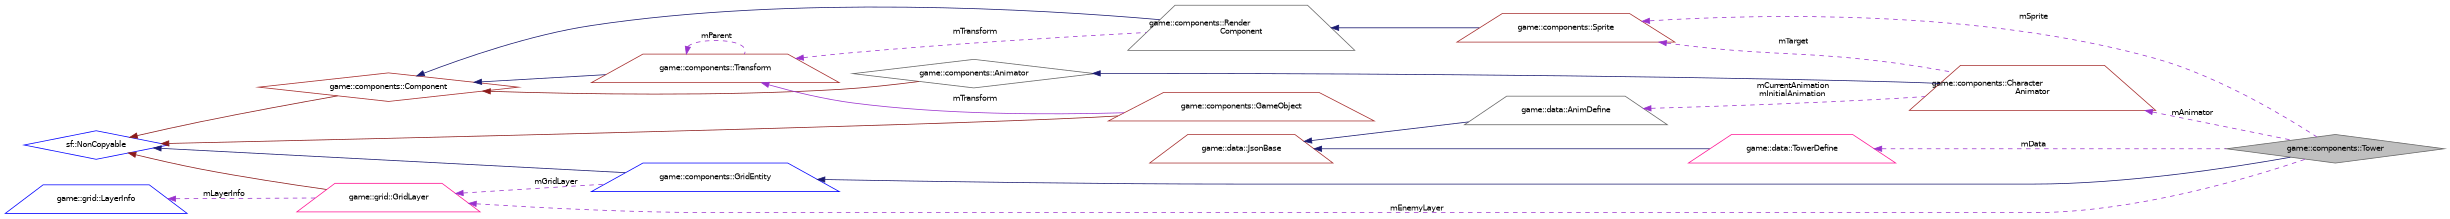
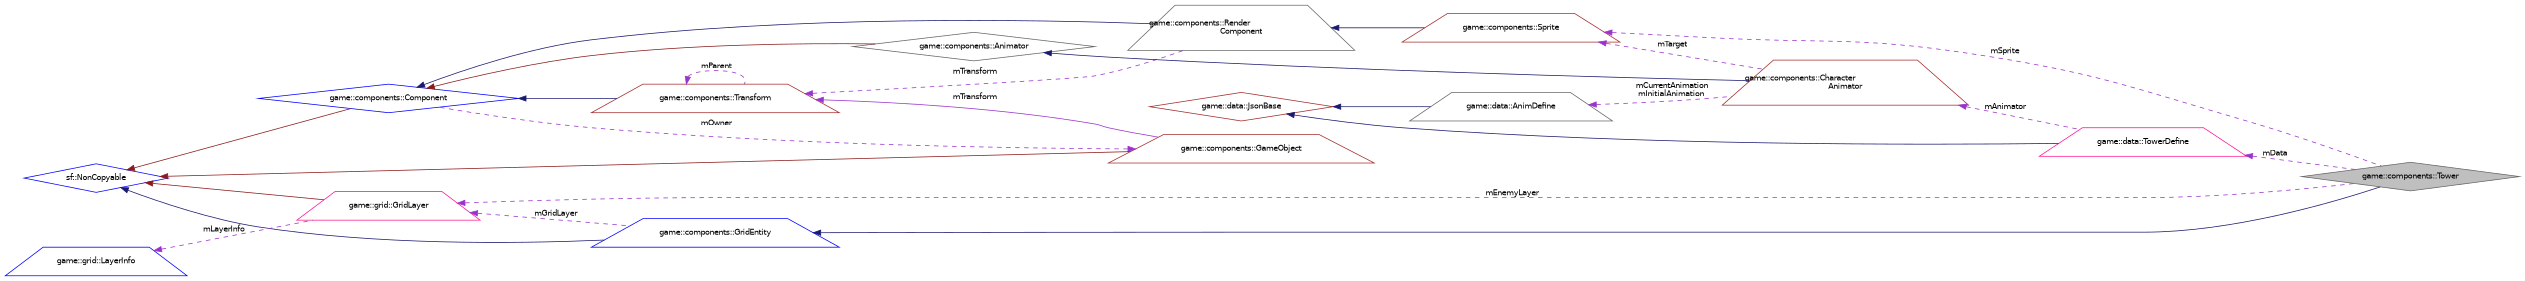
(388, 87) -> (388, 98)
(2222, 126) -> (2023, 118)
none -> (783, 140)
(1241, 149) -> (1241, 107)
